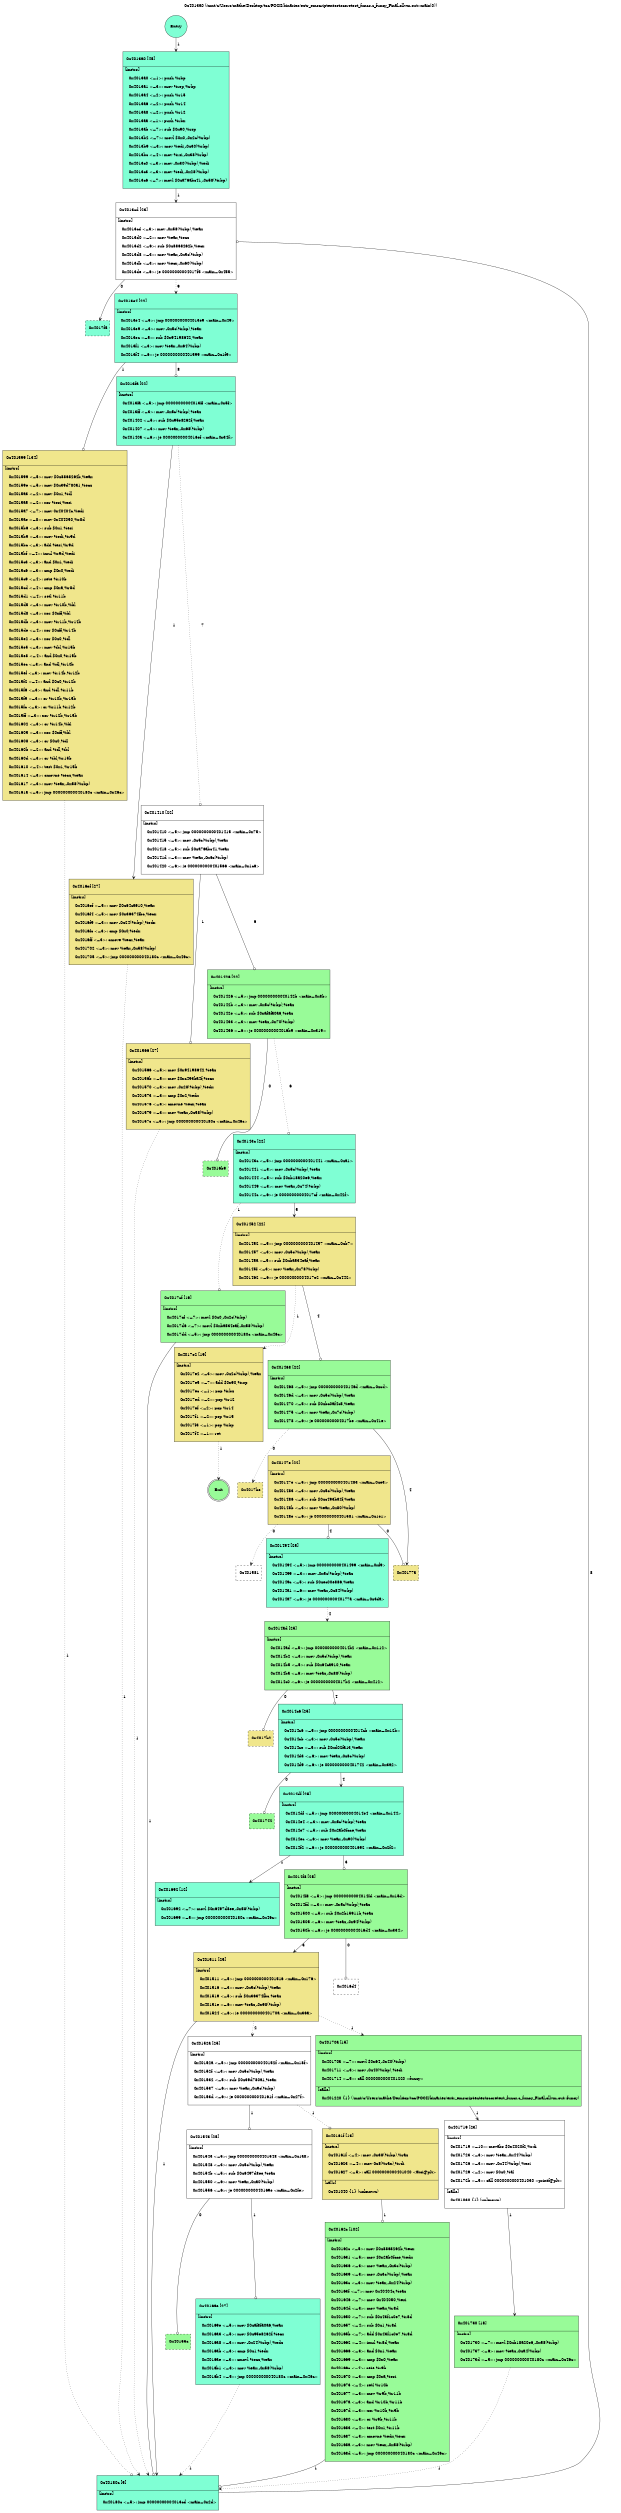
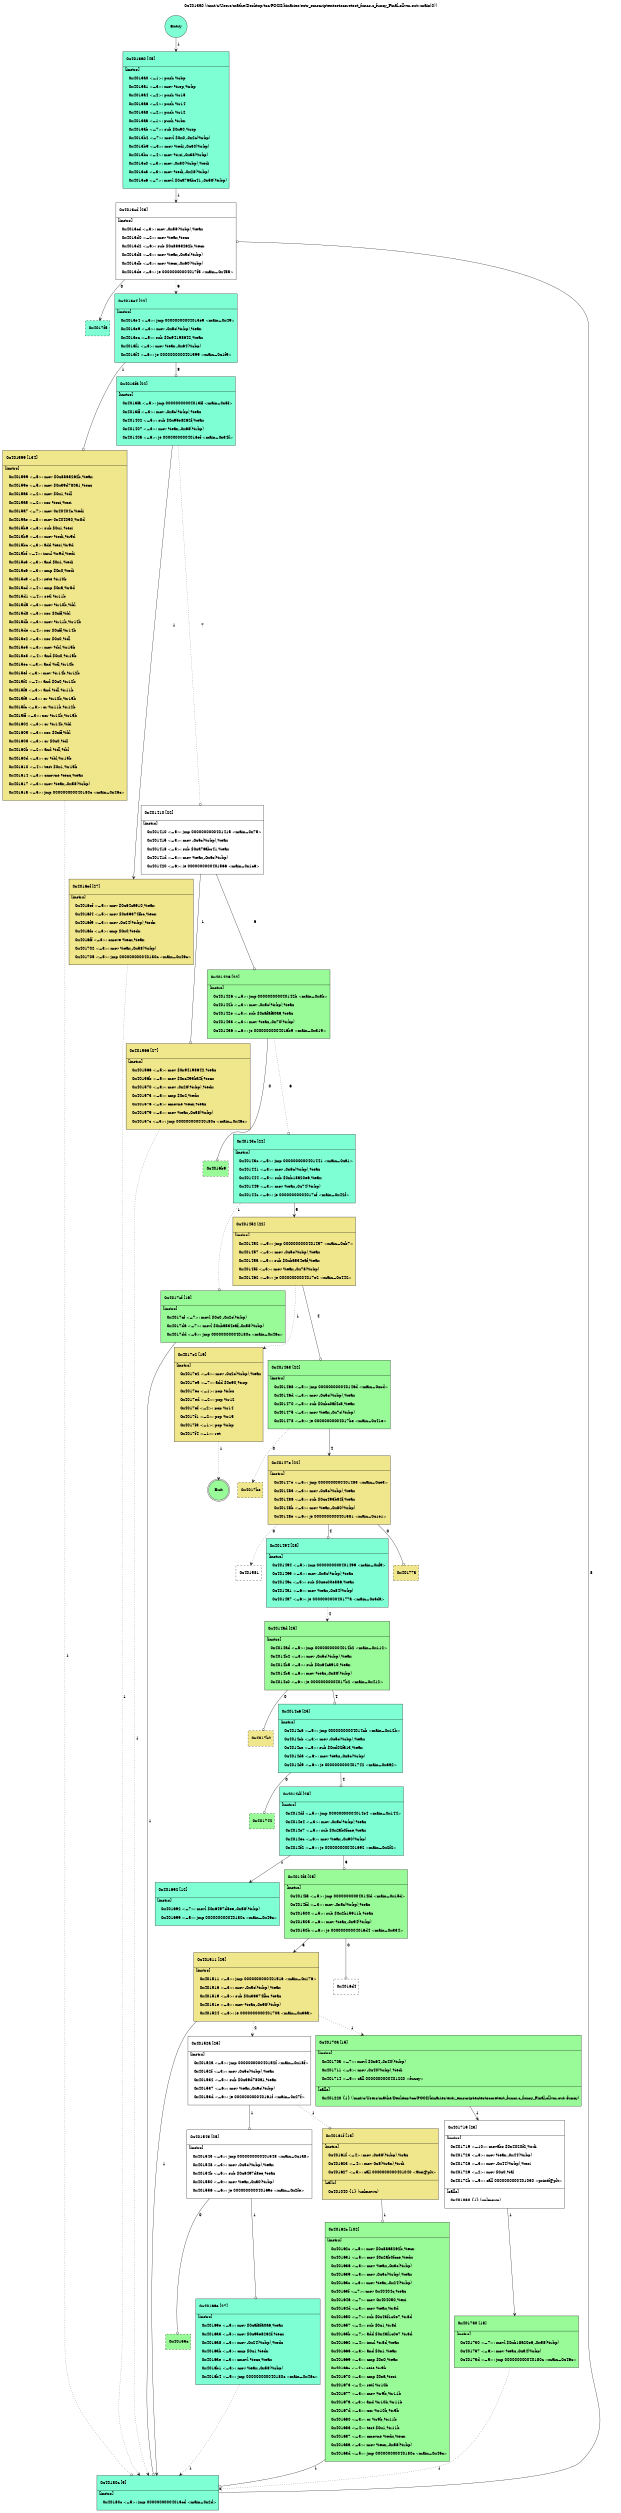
(404, 1492) -> (329, 1441)
(341, 1778) -> (341, 1778)
